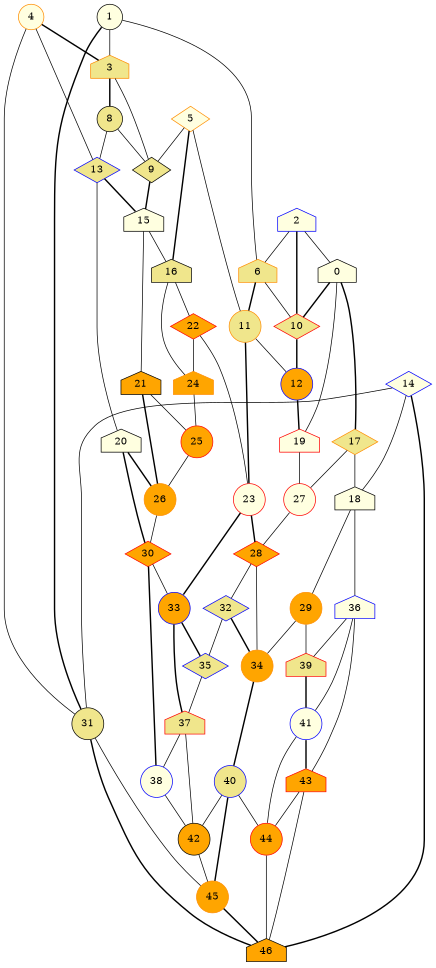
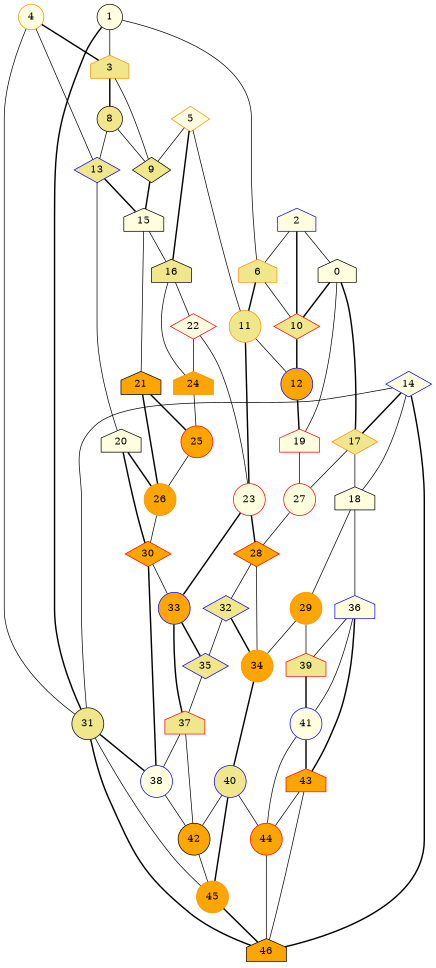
(193, 326) -> (193, 326)
(168, 412) -> (168, 412)
none -> (382, 413)
(344, 698) -> (344, 698)
none -> (122, 753)
